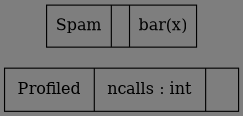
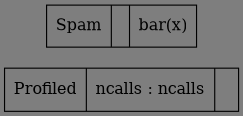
(150, 89) -> (151, 89)
